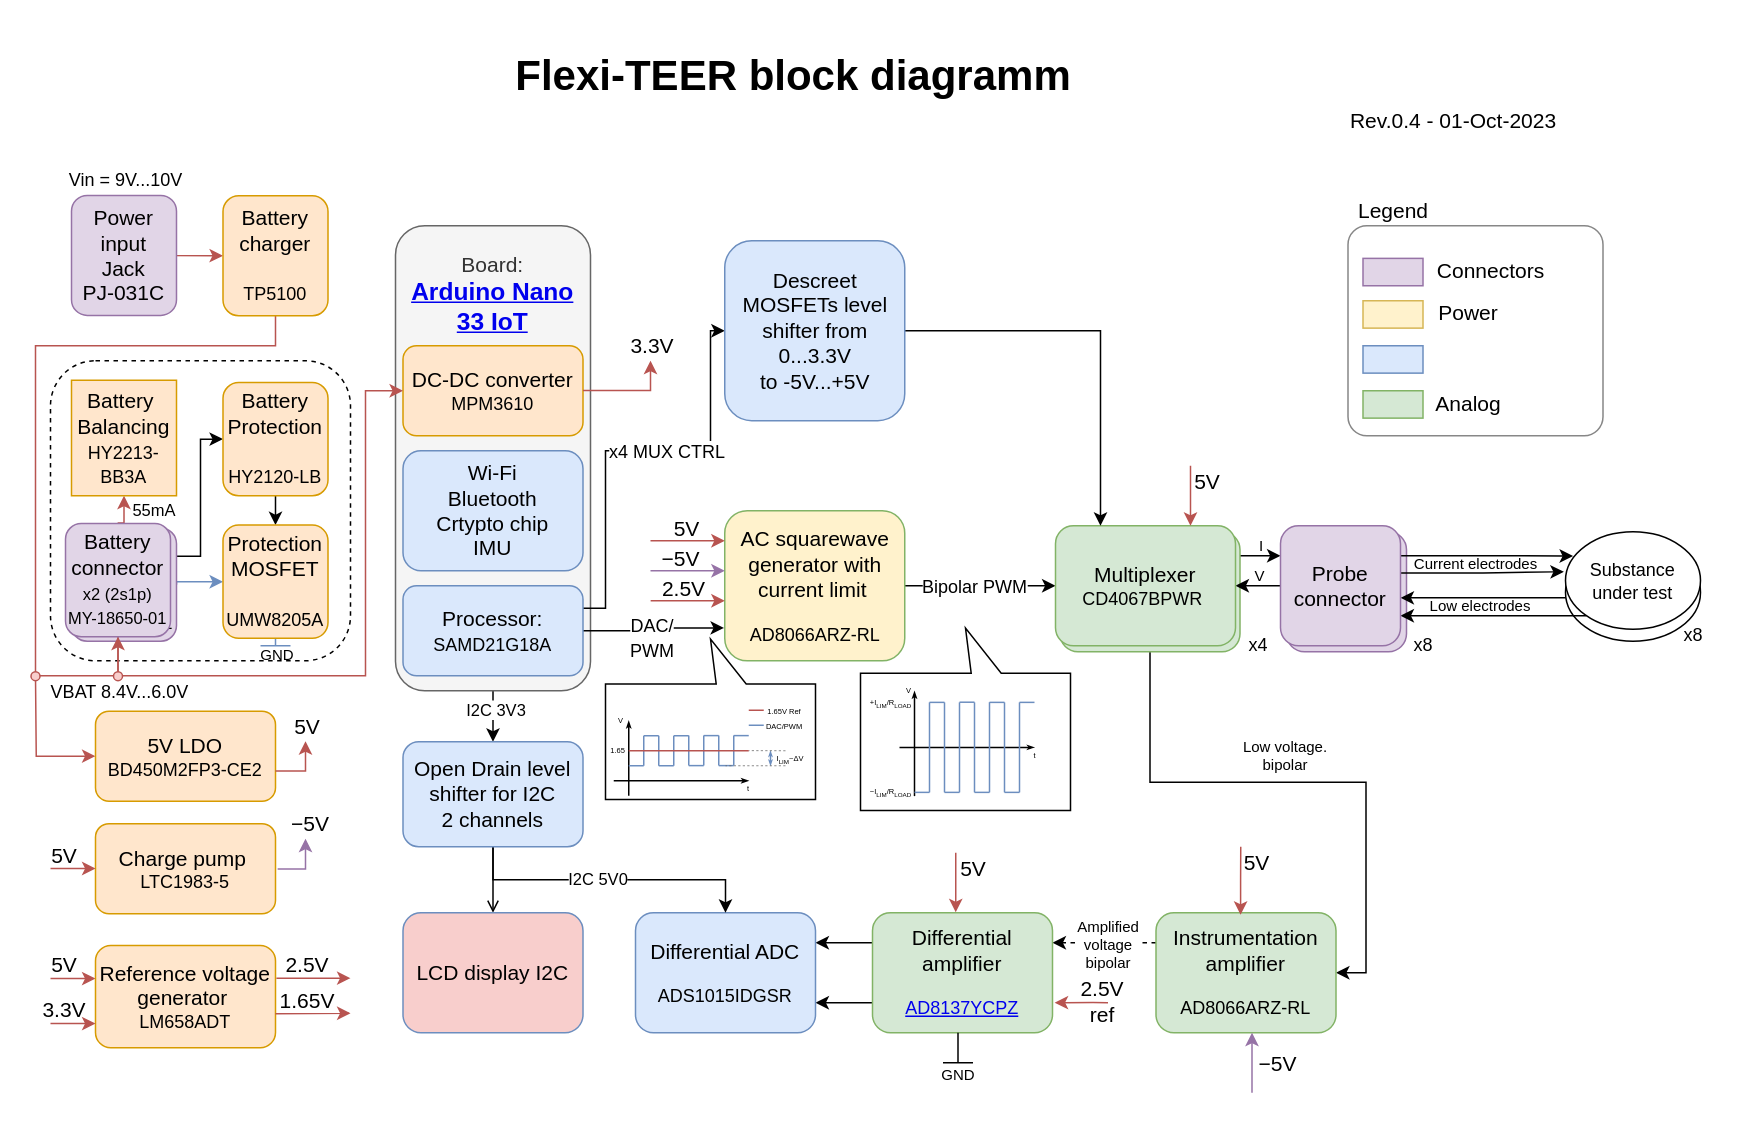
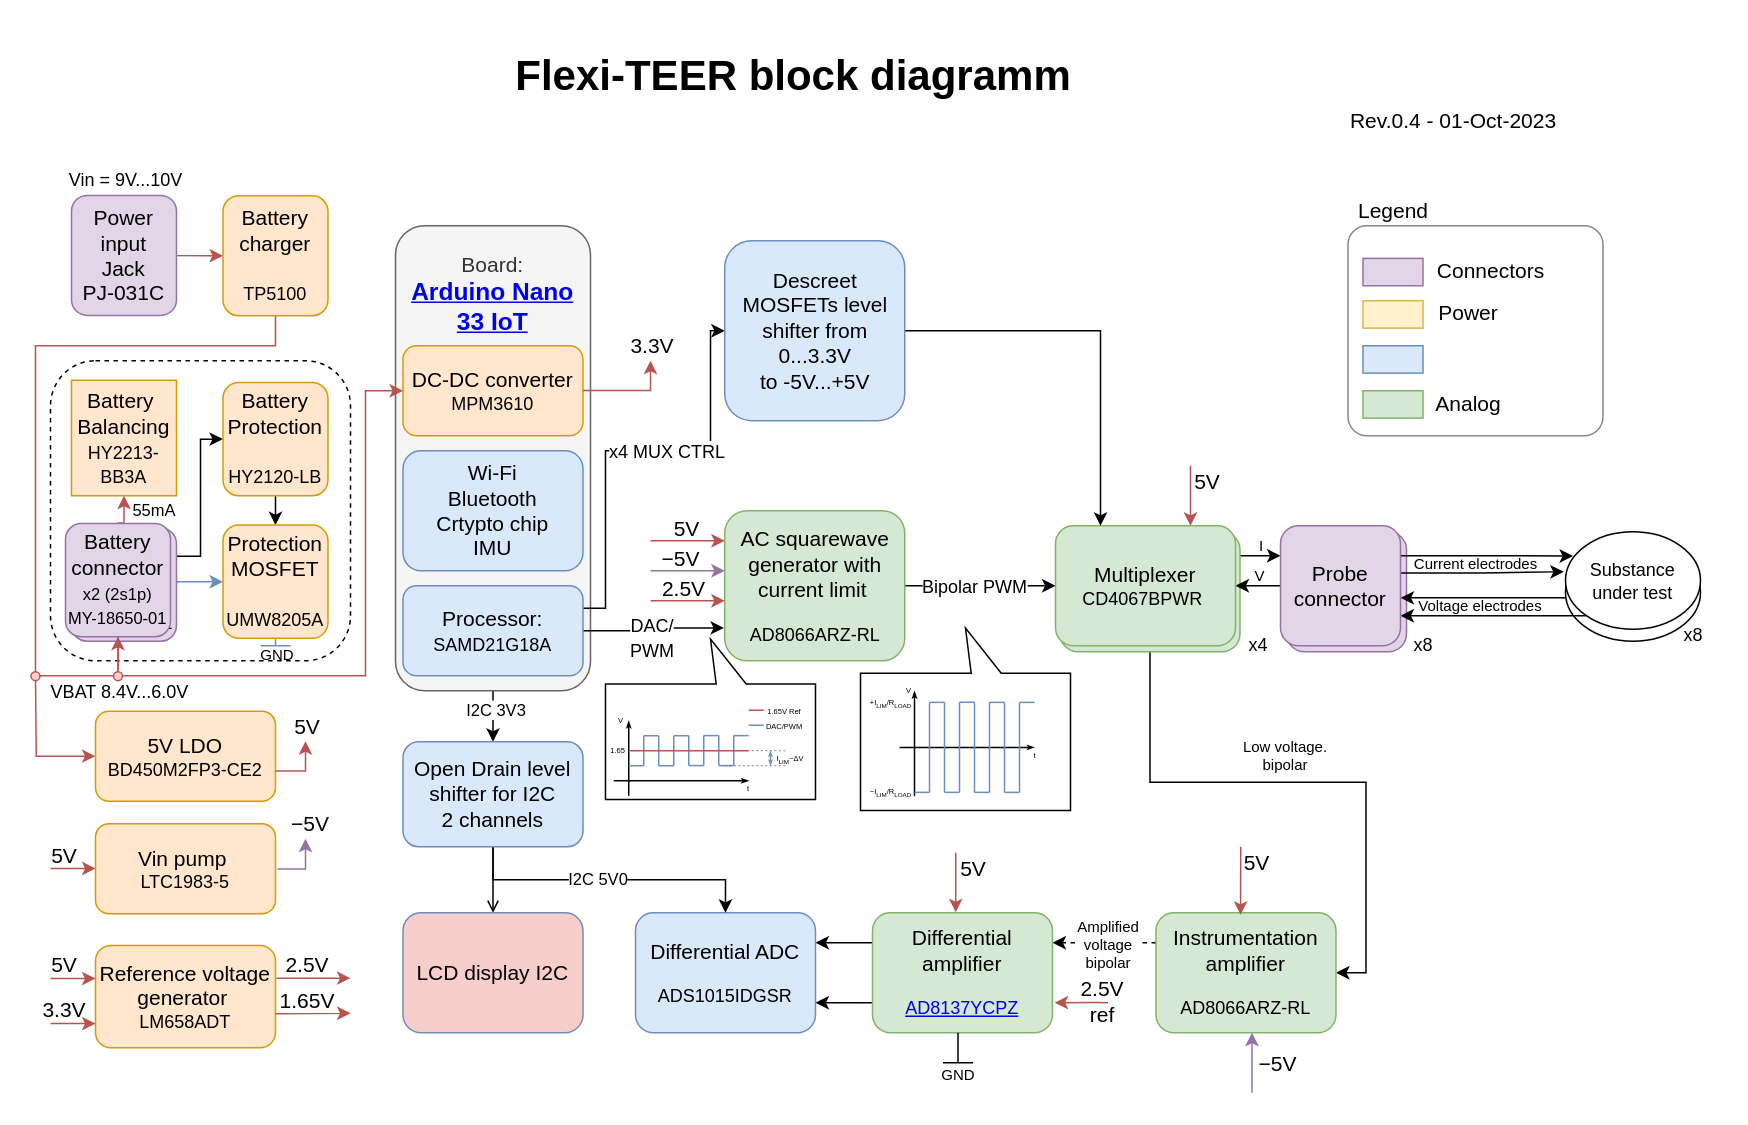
(815, 586) -> (815, 586)
(1481, 605) -> (1481, 605)
(185, 869) -> (185, 869)
